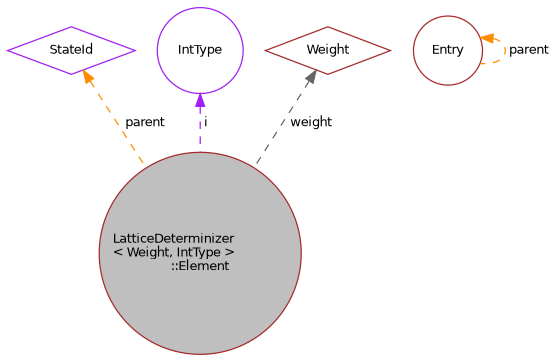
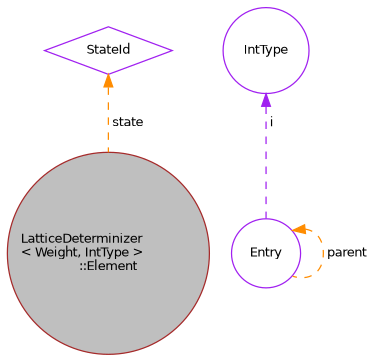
(328, 51) -> none
(448, 51) -> (266, 253)
(143, 123) -> (126, 123)
(200, 129) -> (266, 162)
